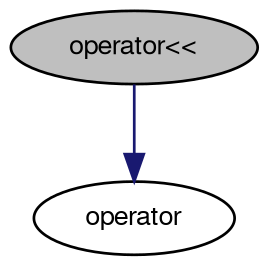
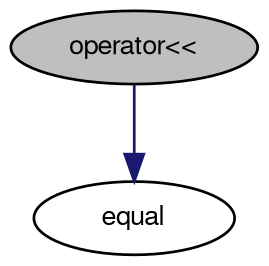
(134, 218) -> (134, 218)
